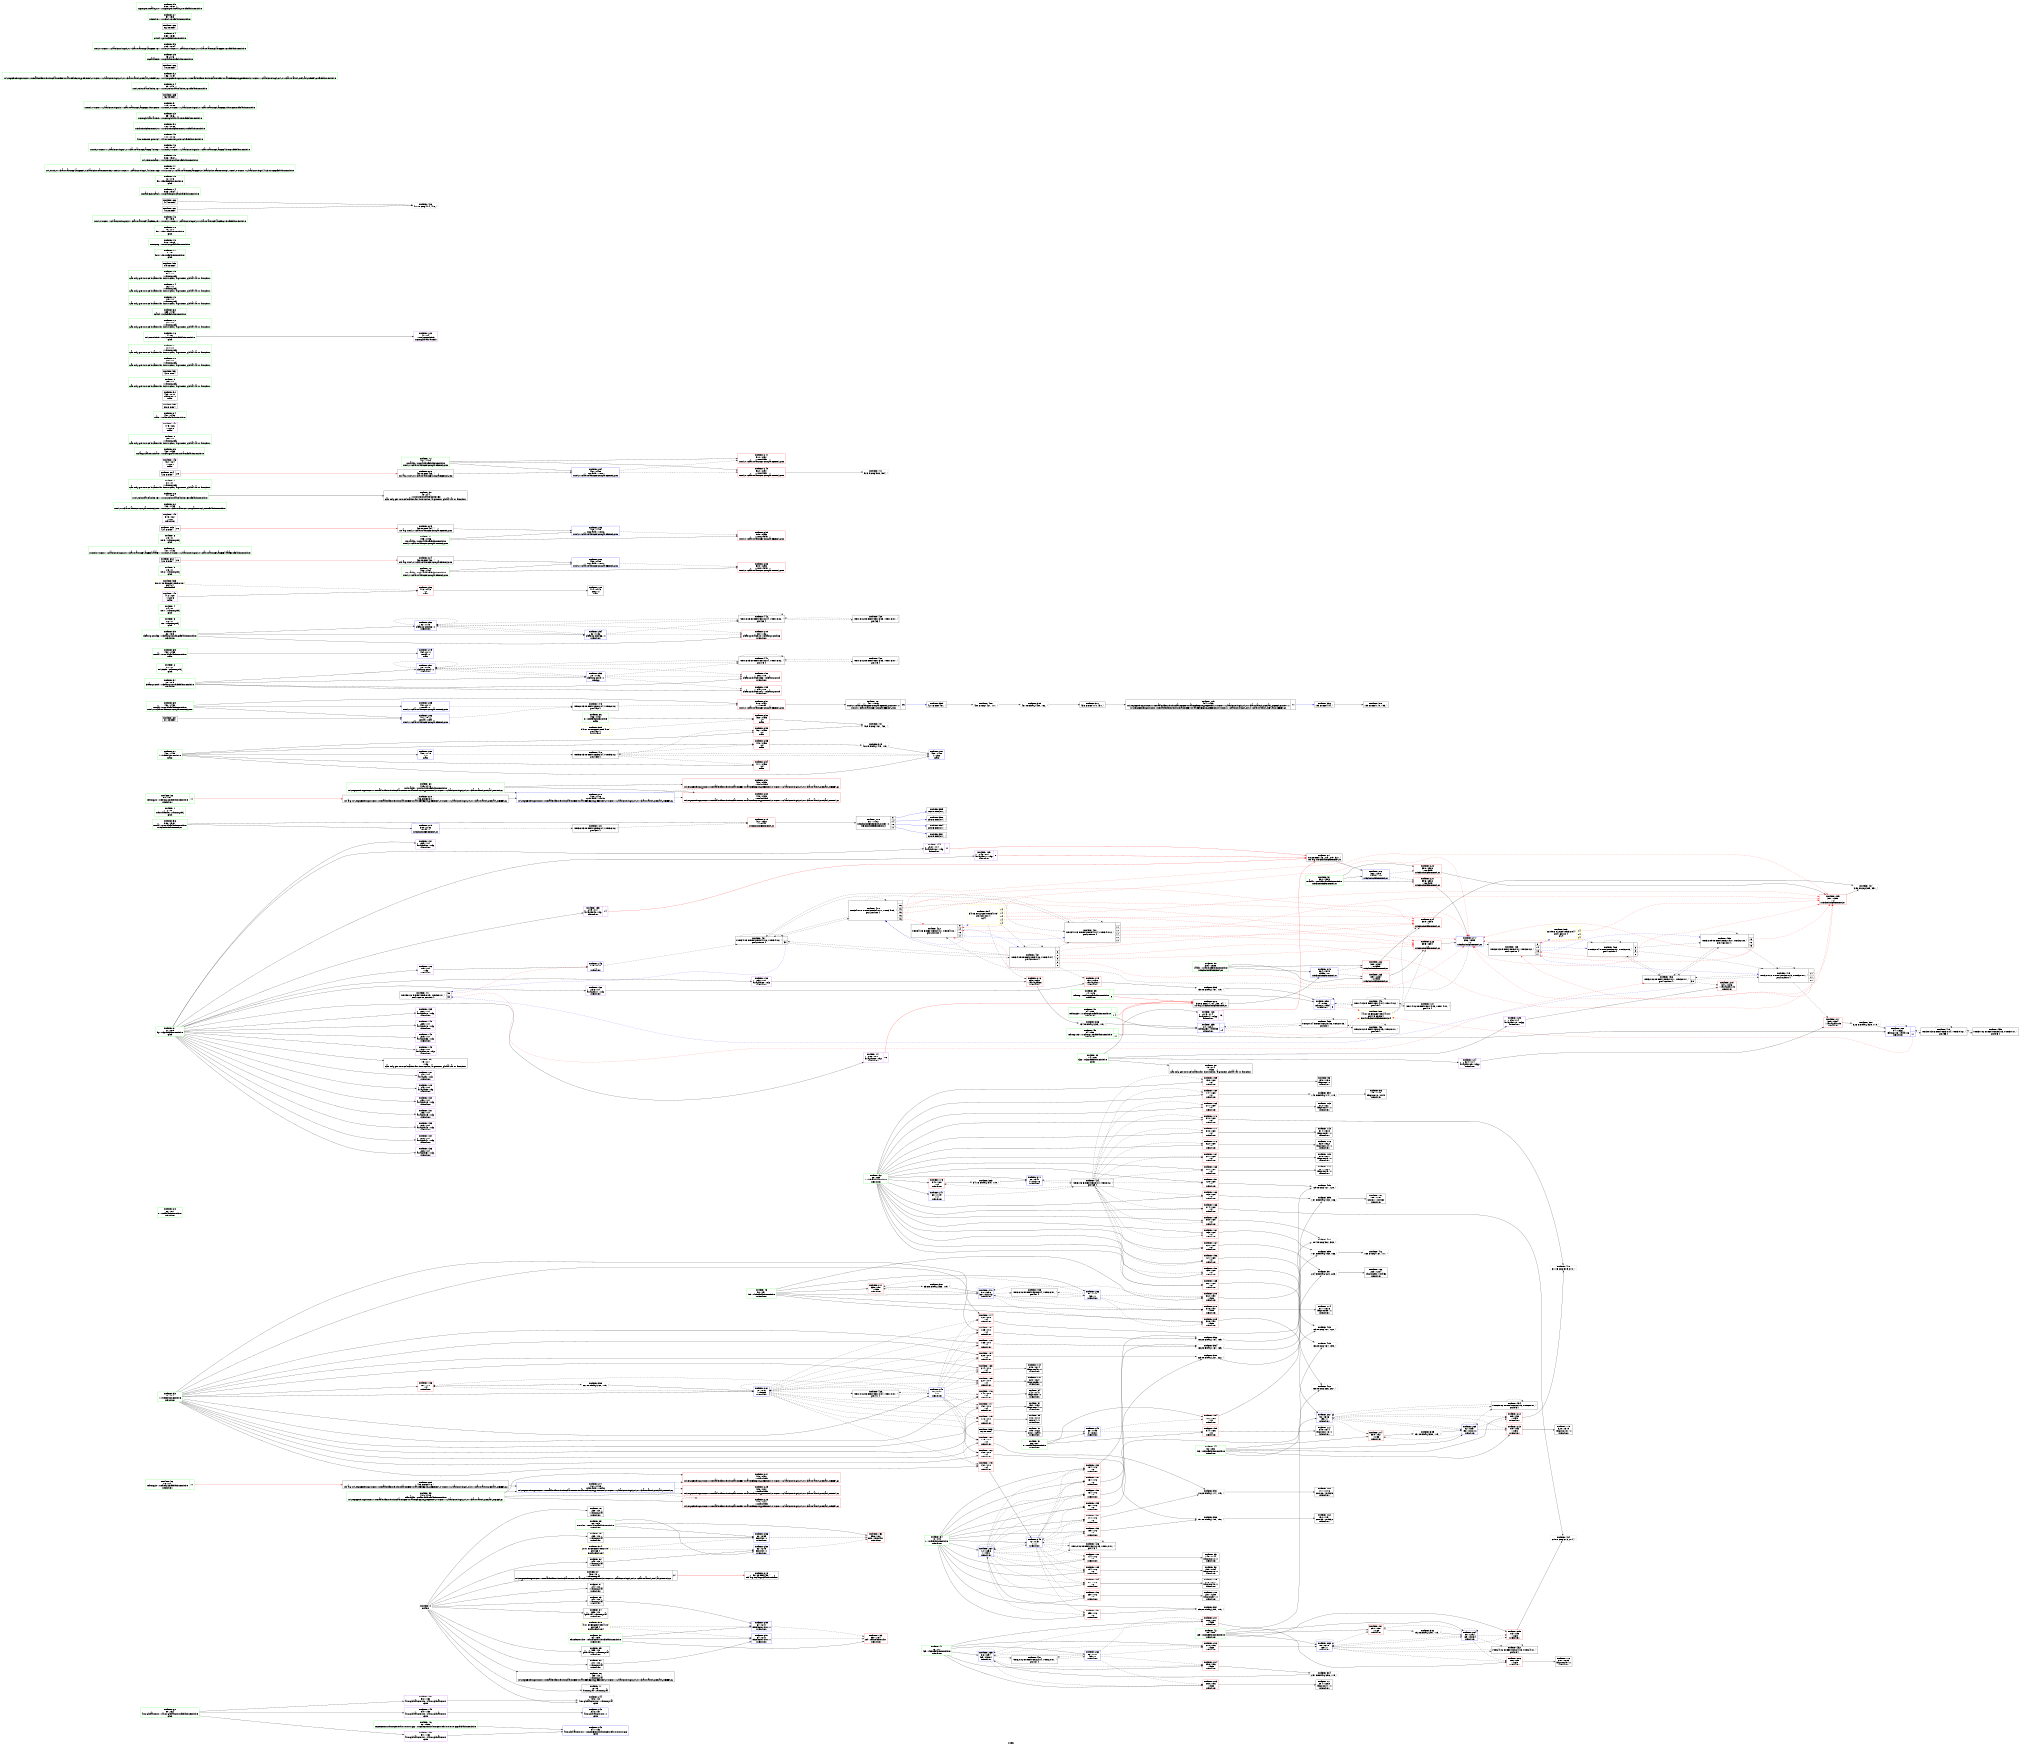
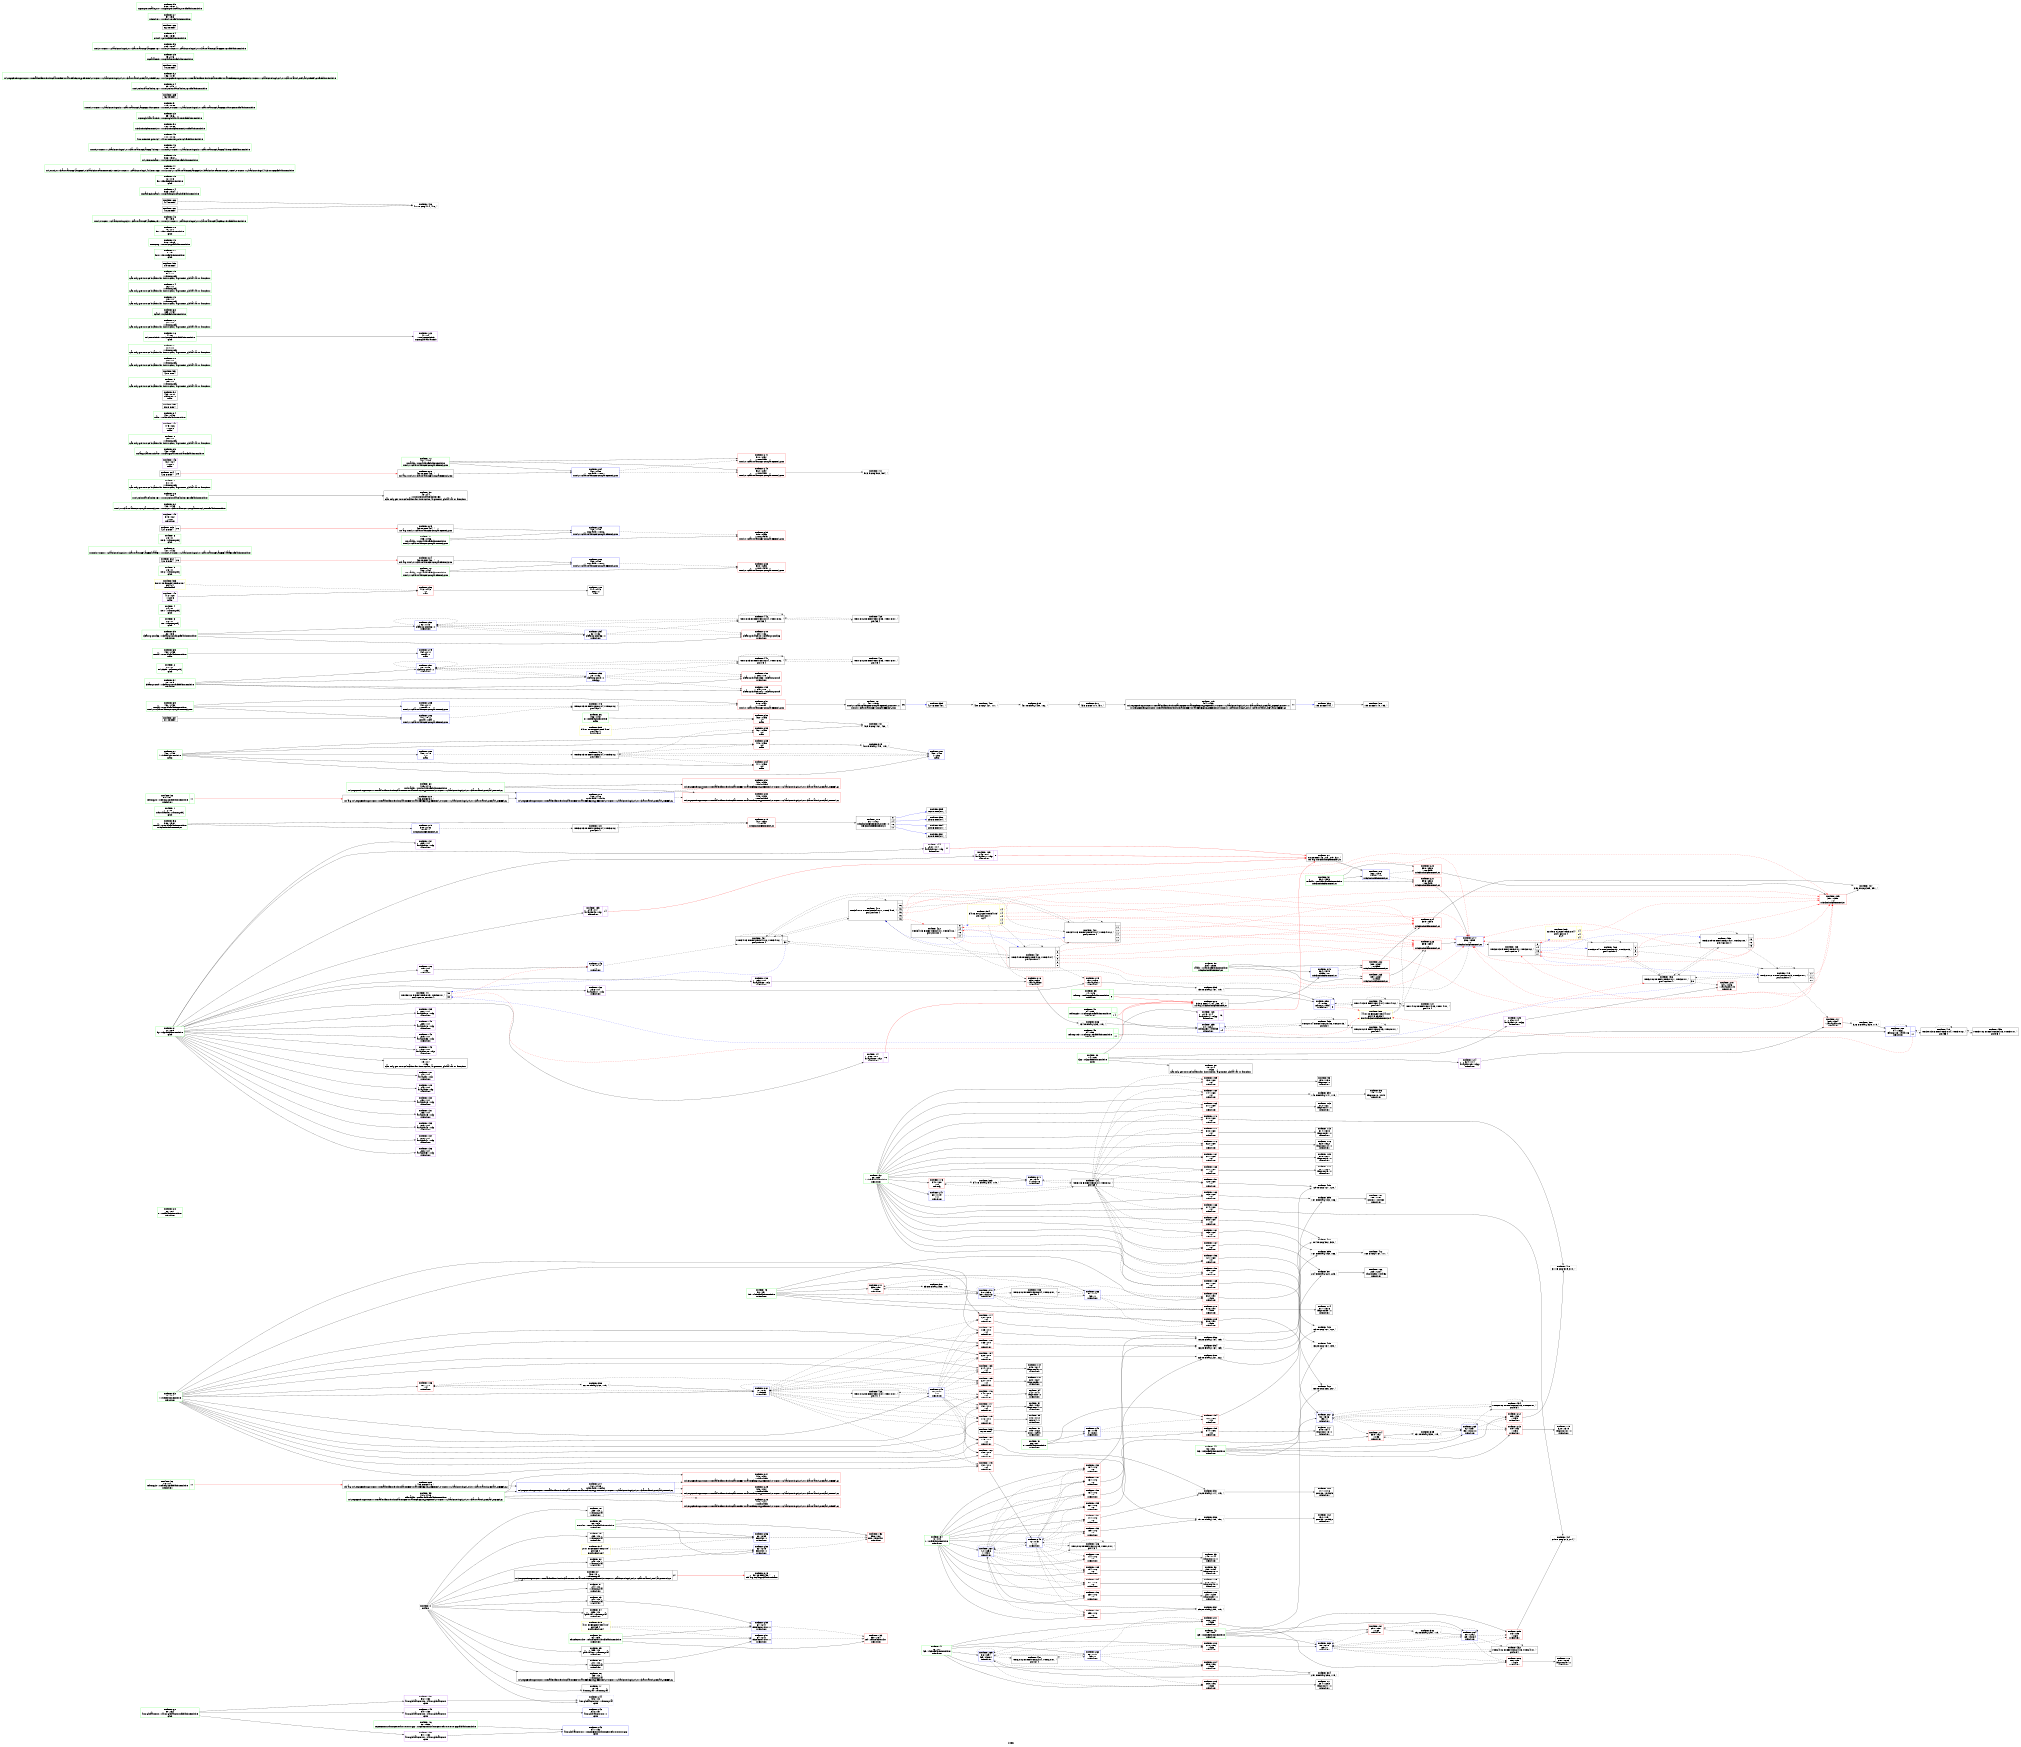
(937, 1186) -> (937, 1186)
